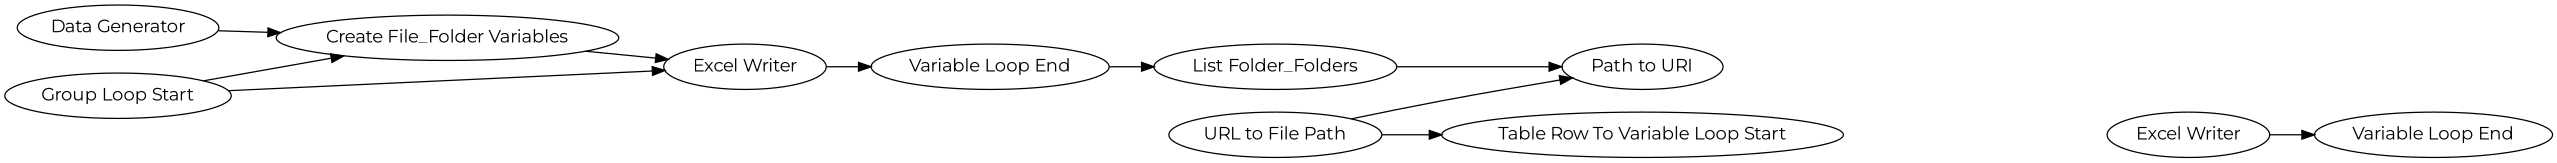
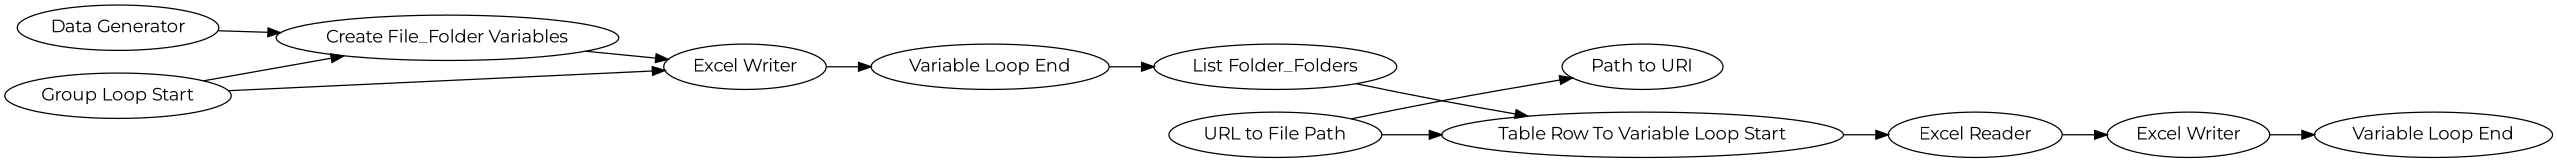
(1473, 67) -> (1420, 97)
none -> (1975, 135)
